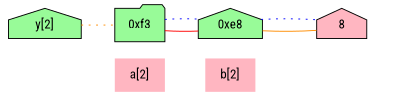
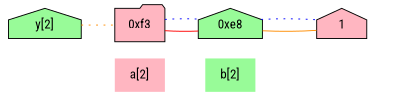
(140, 25) -> (140, 25)
(342, 25) -> (342, 25)
(230, 75) -> (230, 75)
